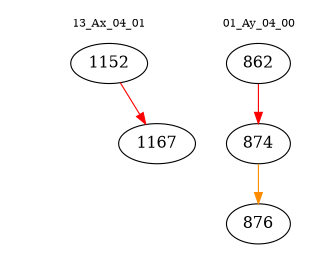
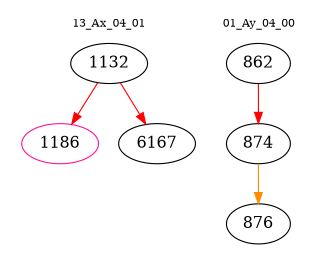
(109, 63) -> (109, 63)
none -> (60, 144)
(157, 144) -> (157, 144)
